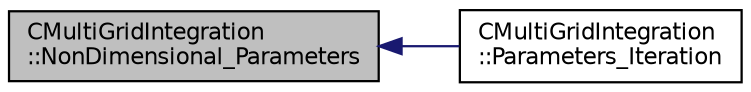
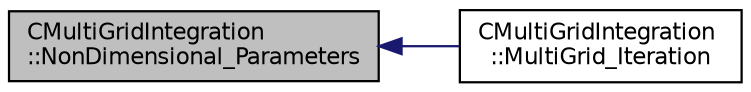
(601, 46) -> (601, 46)
